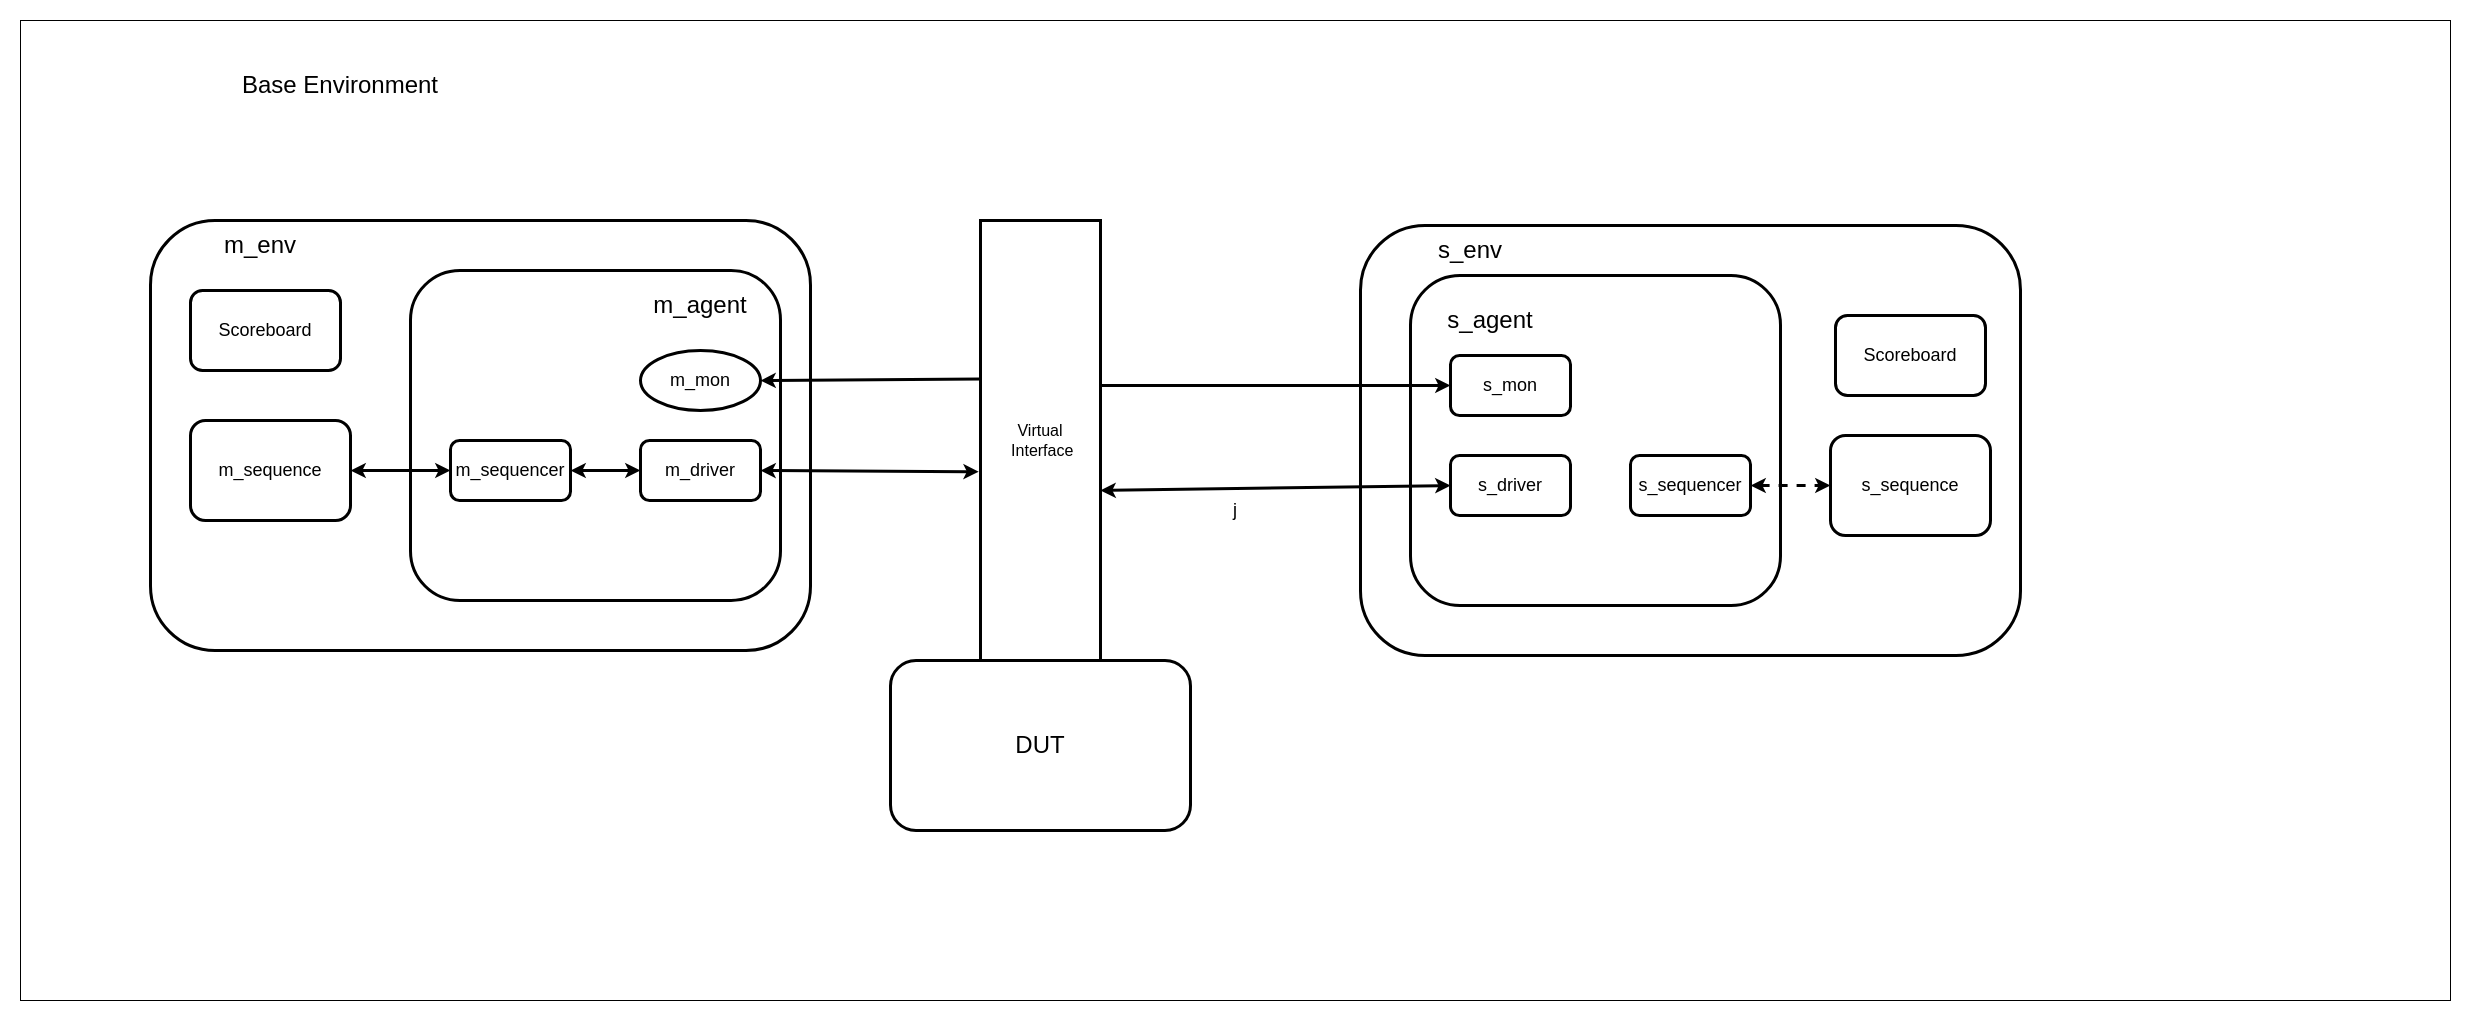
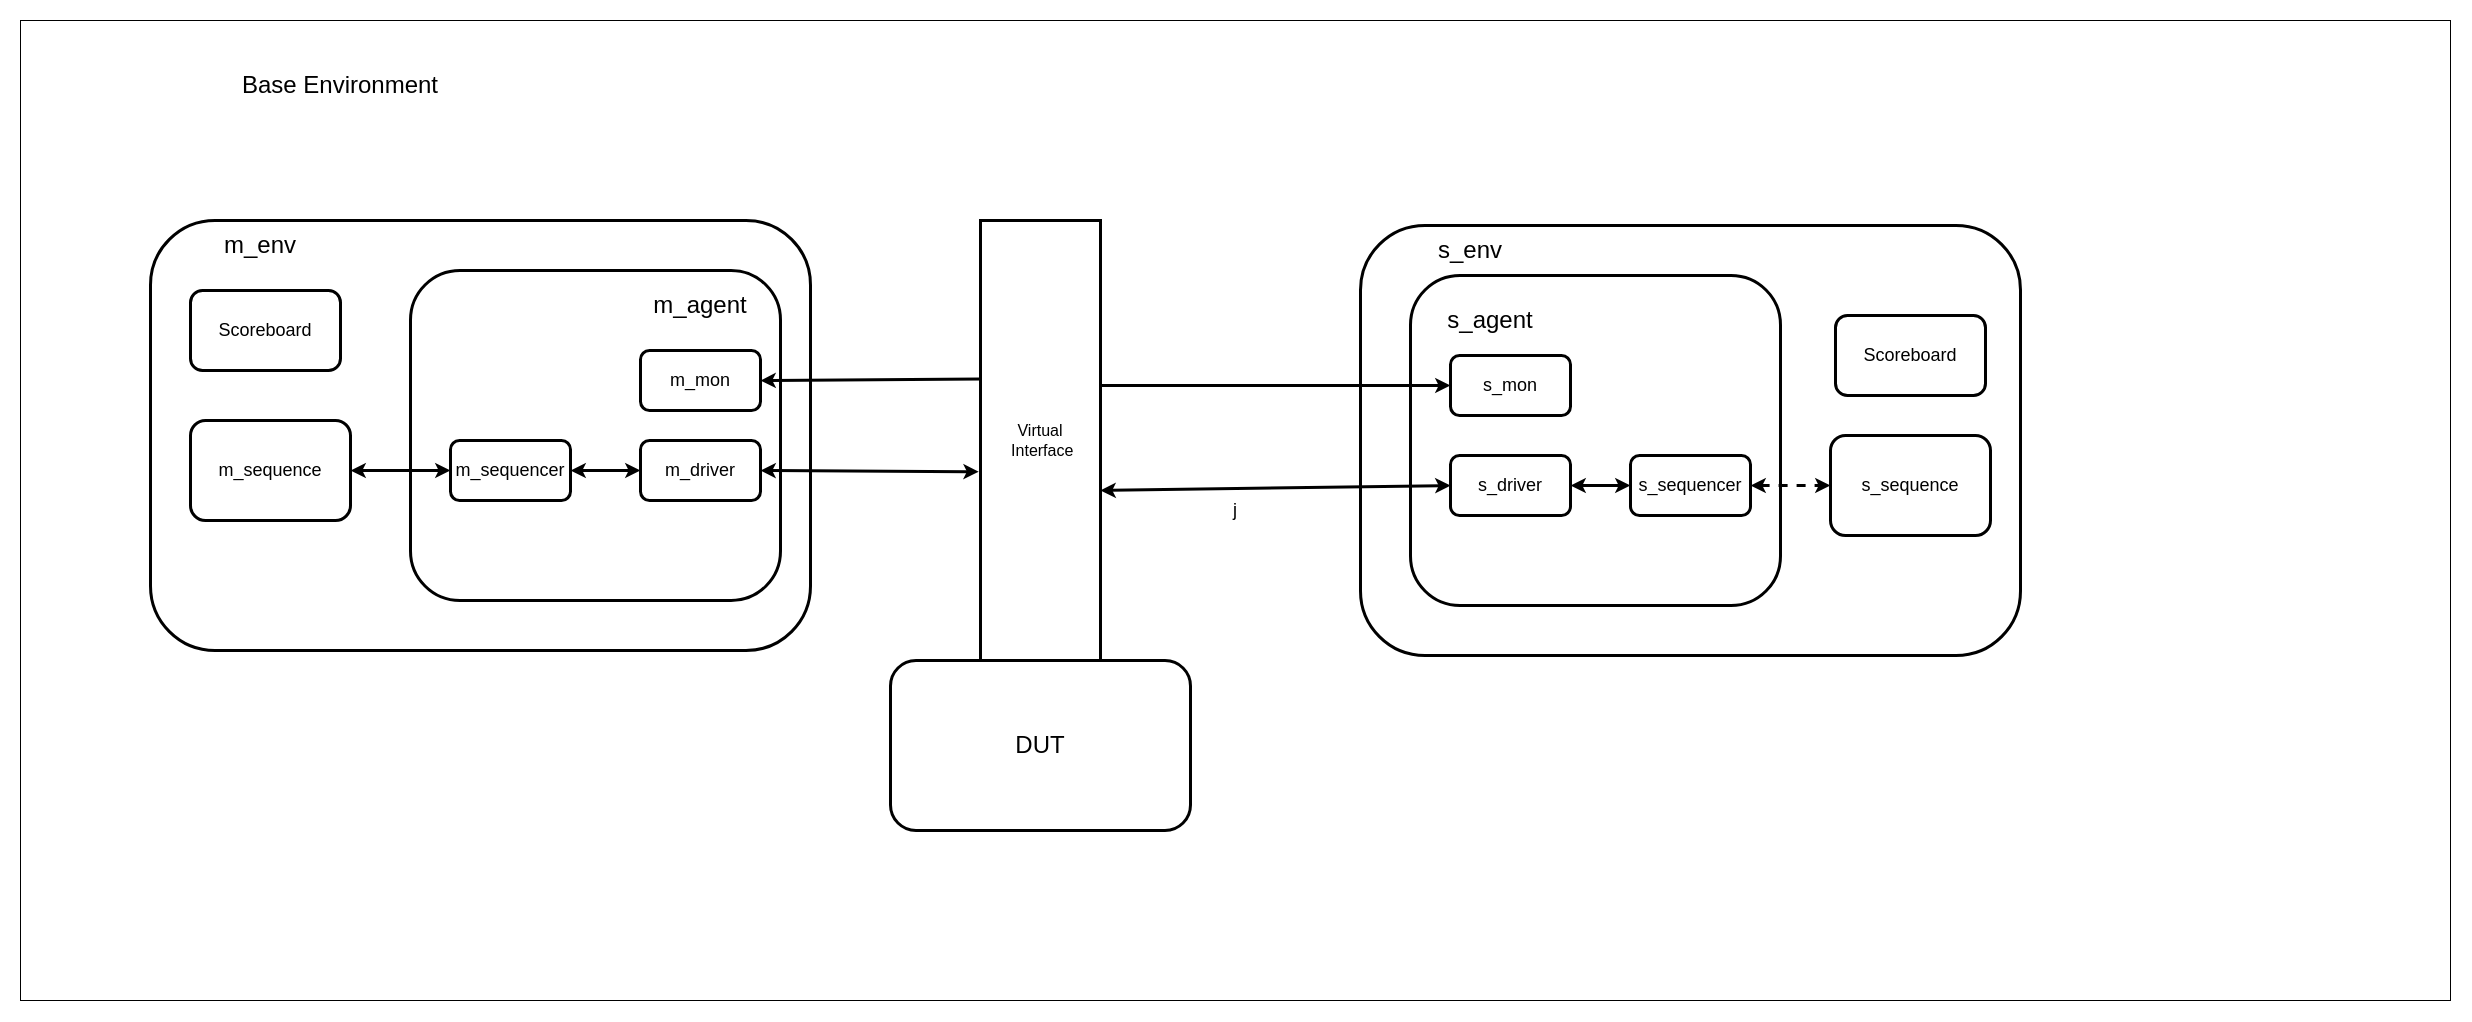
(701, 381) -> (701, 381)
none -> (1600, 486)
